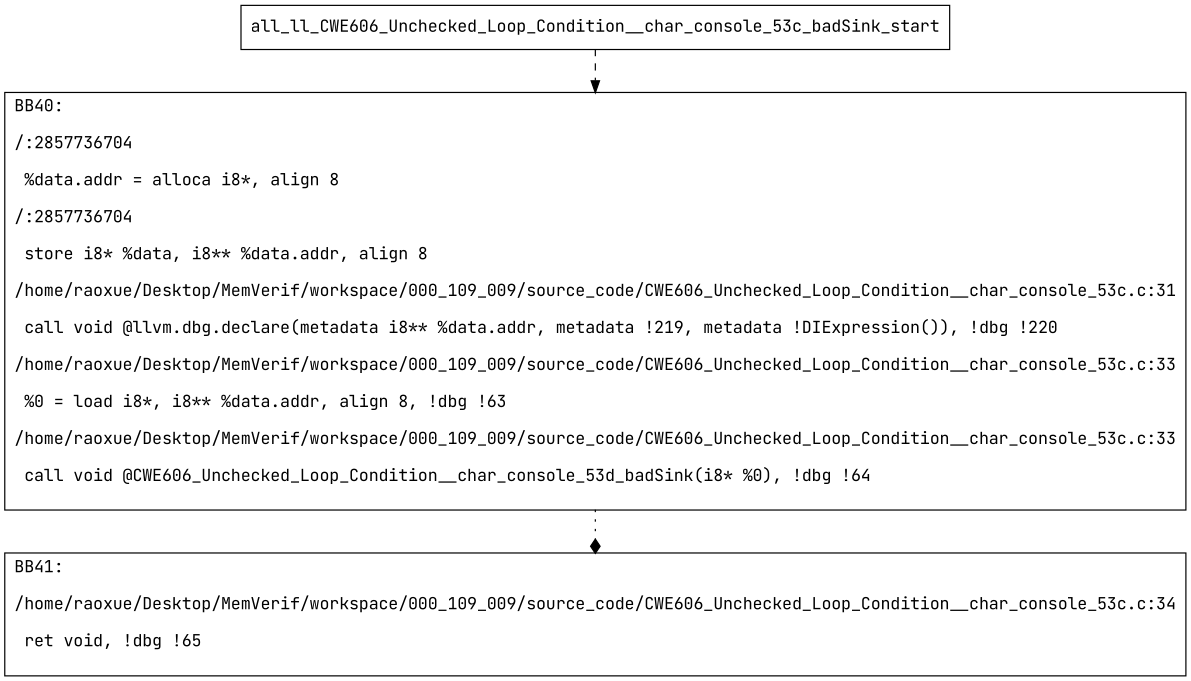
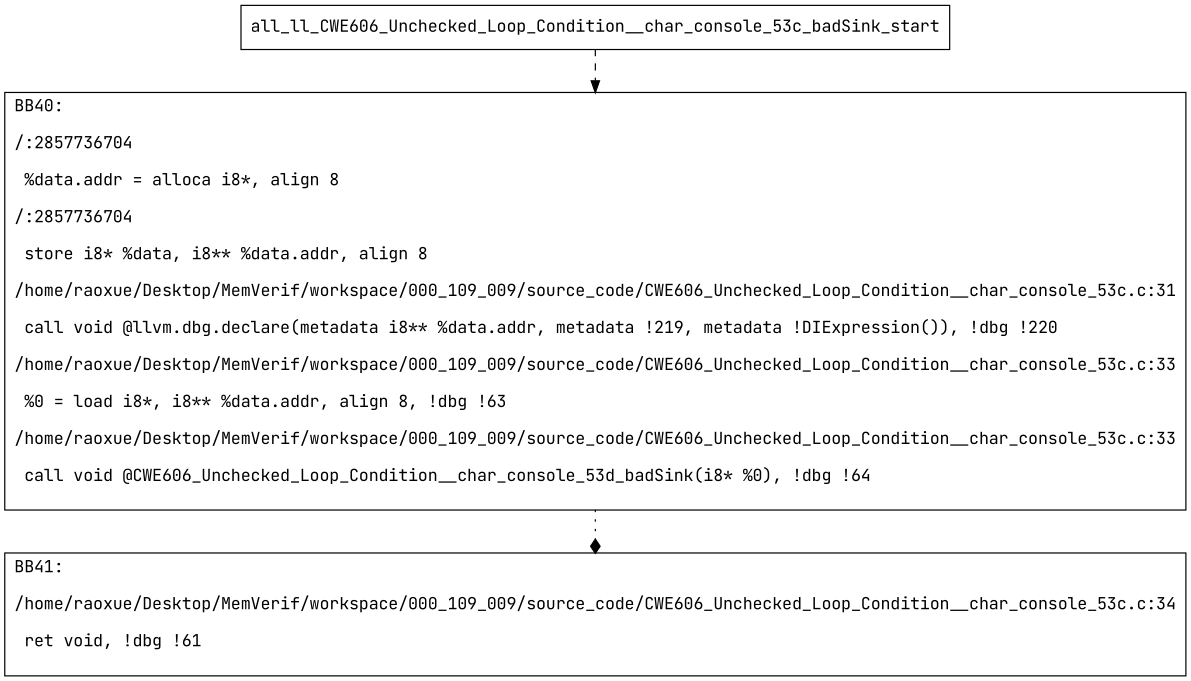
(108, 641) -> (108, 641)
